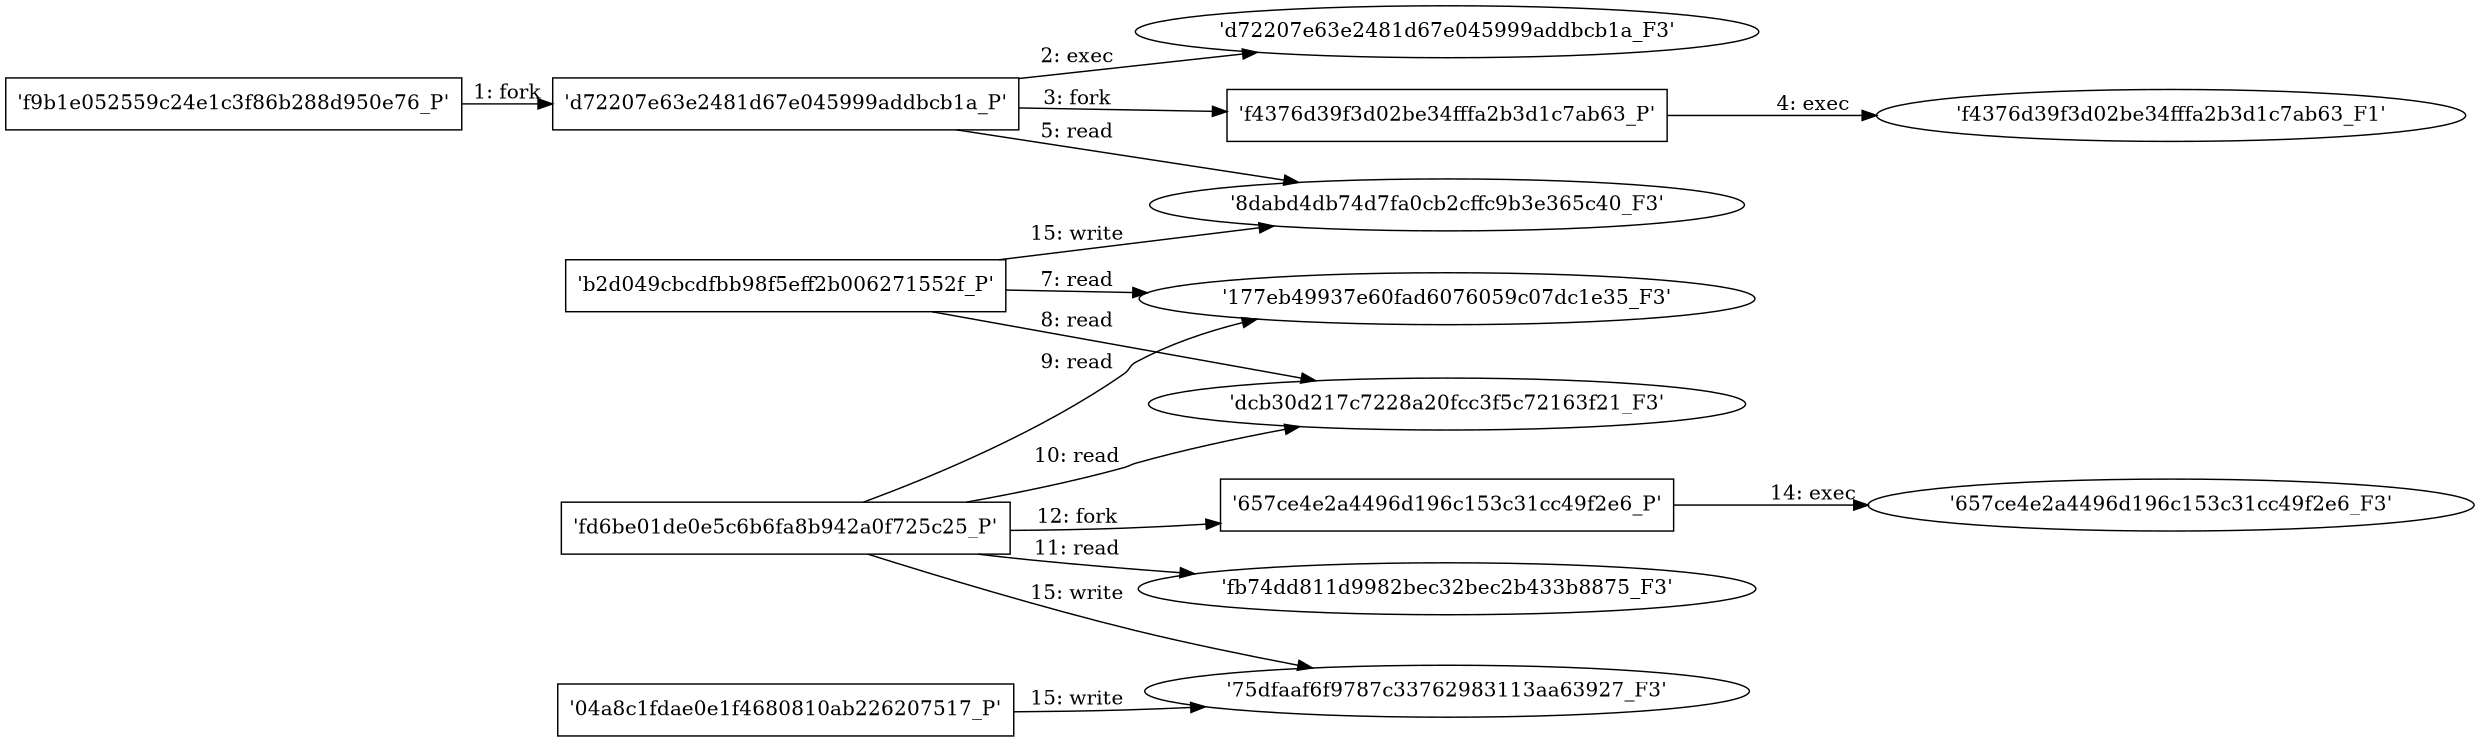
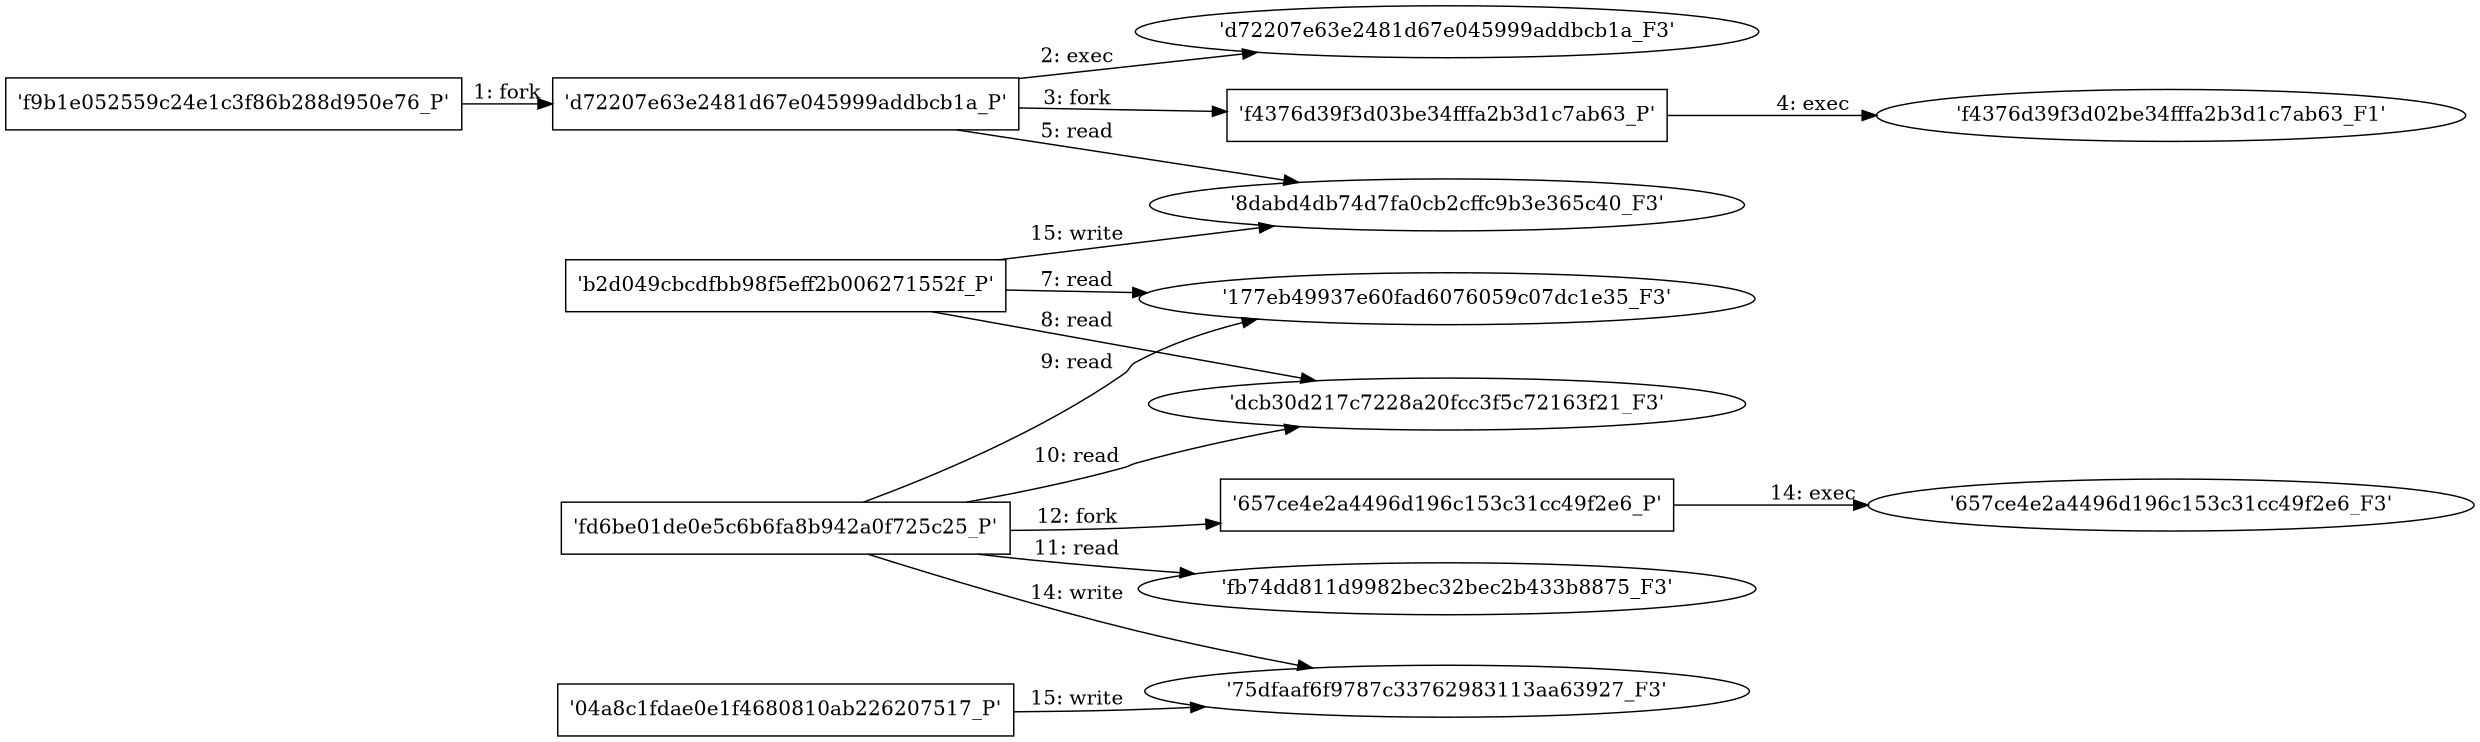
(1447, 115) -> (1447, 115)
(1077, 594) -> (1077, 594)
